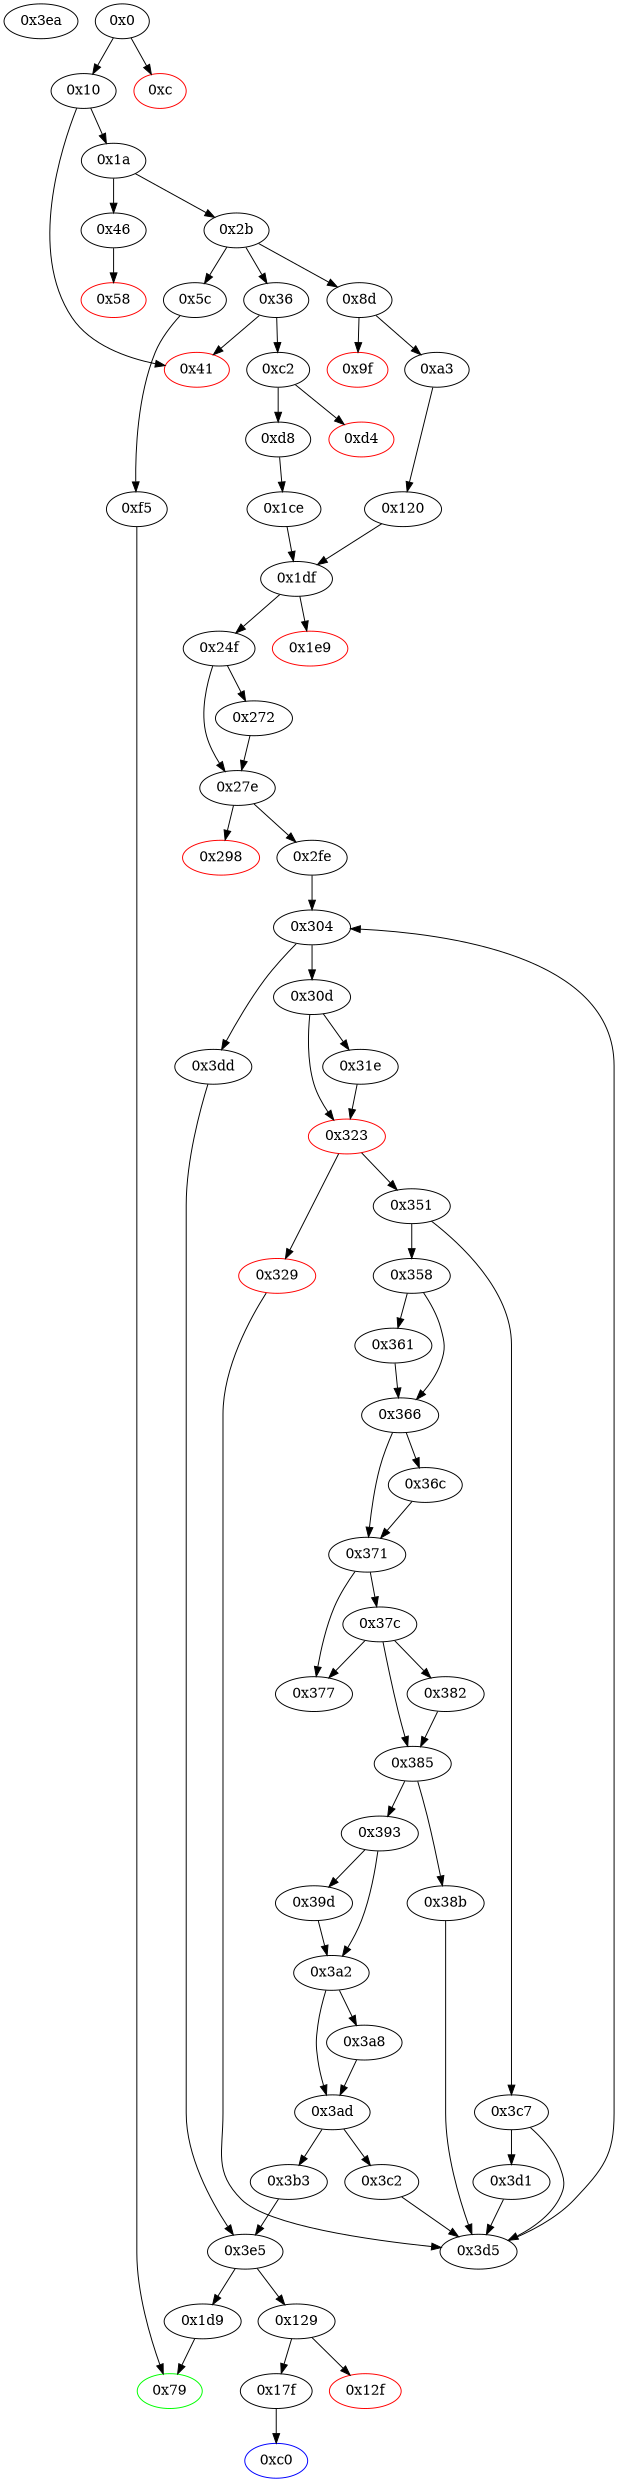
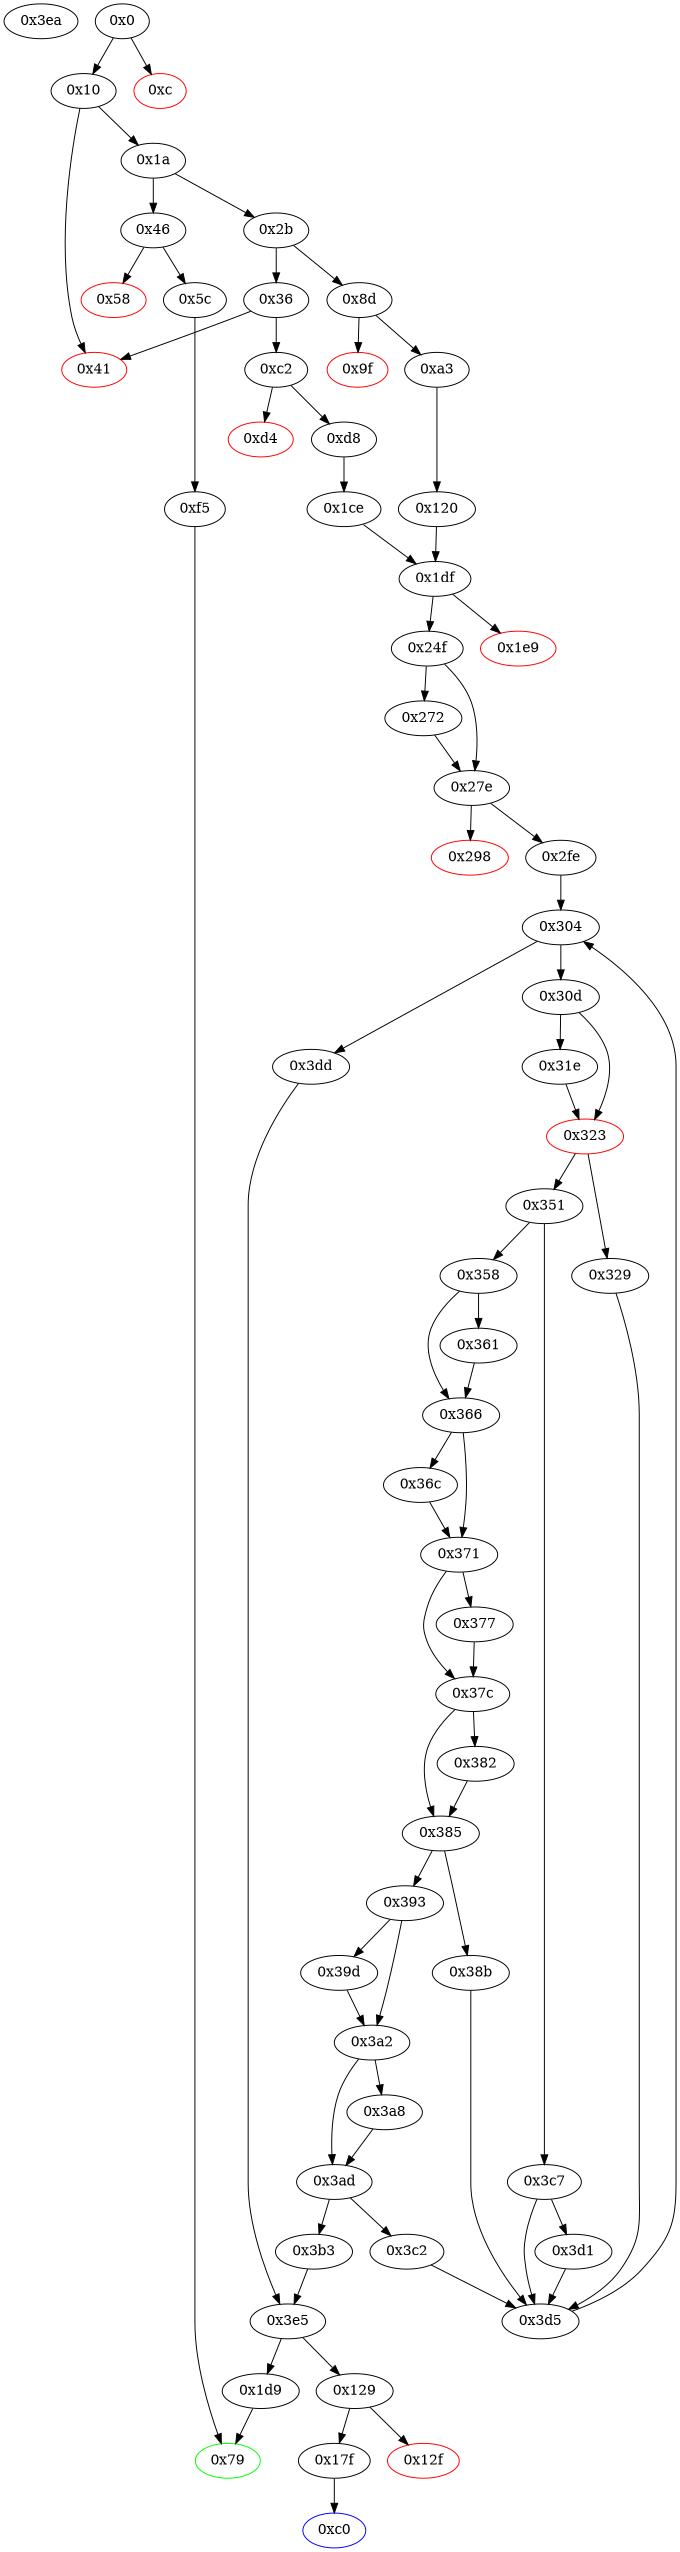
(218, 261) -> (172, 261)
(277, 1276) -> (610, 1276)
(350, 1656) -> (474, 1654)
